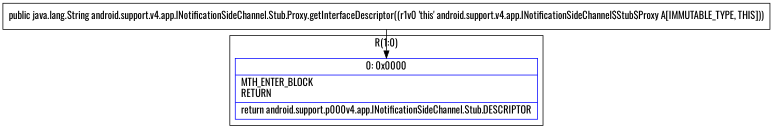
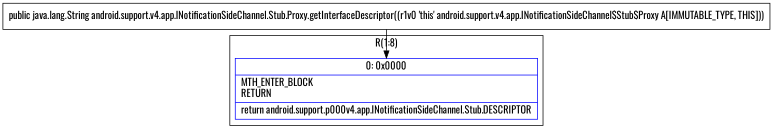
(386, 44) -> (386, 44)
